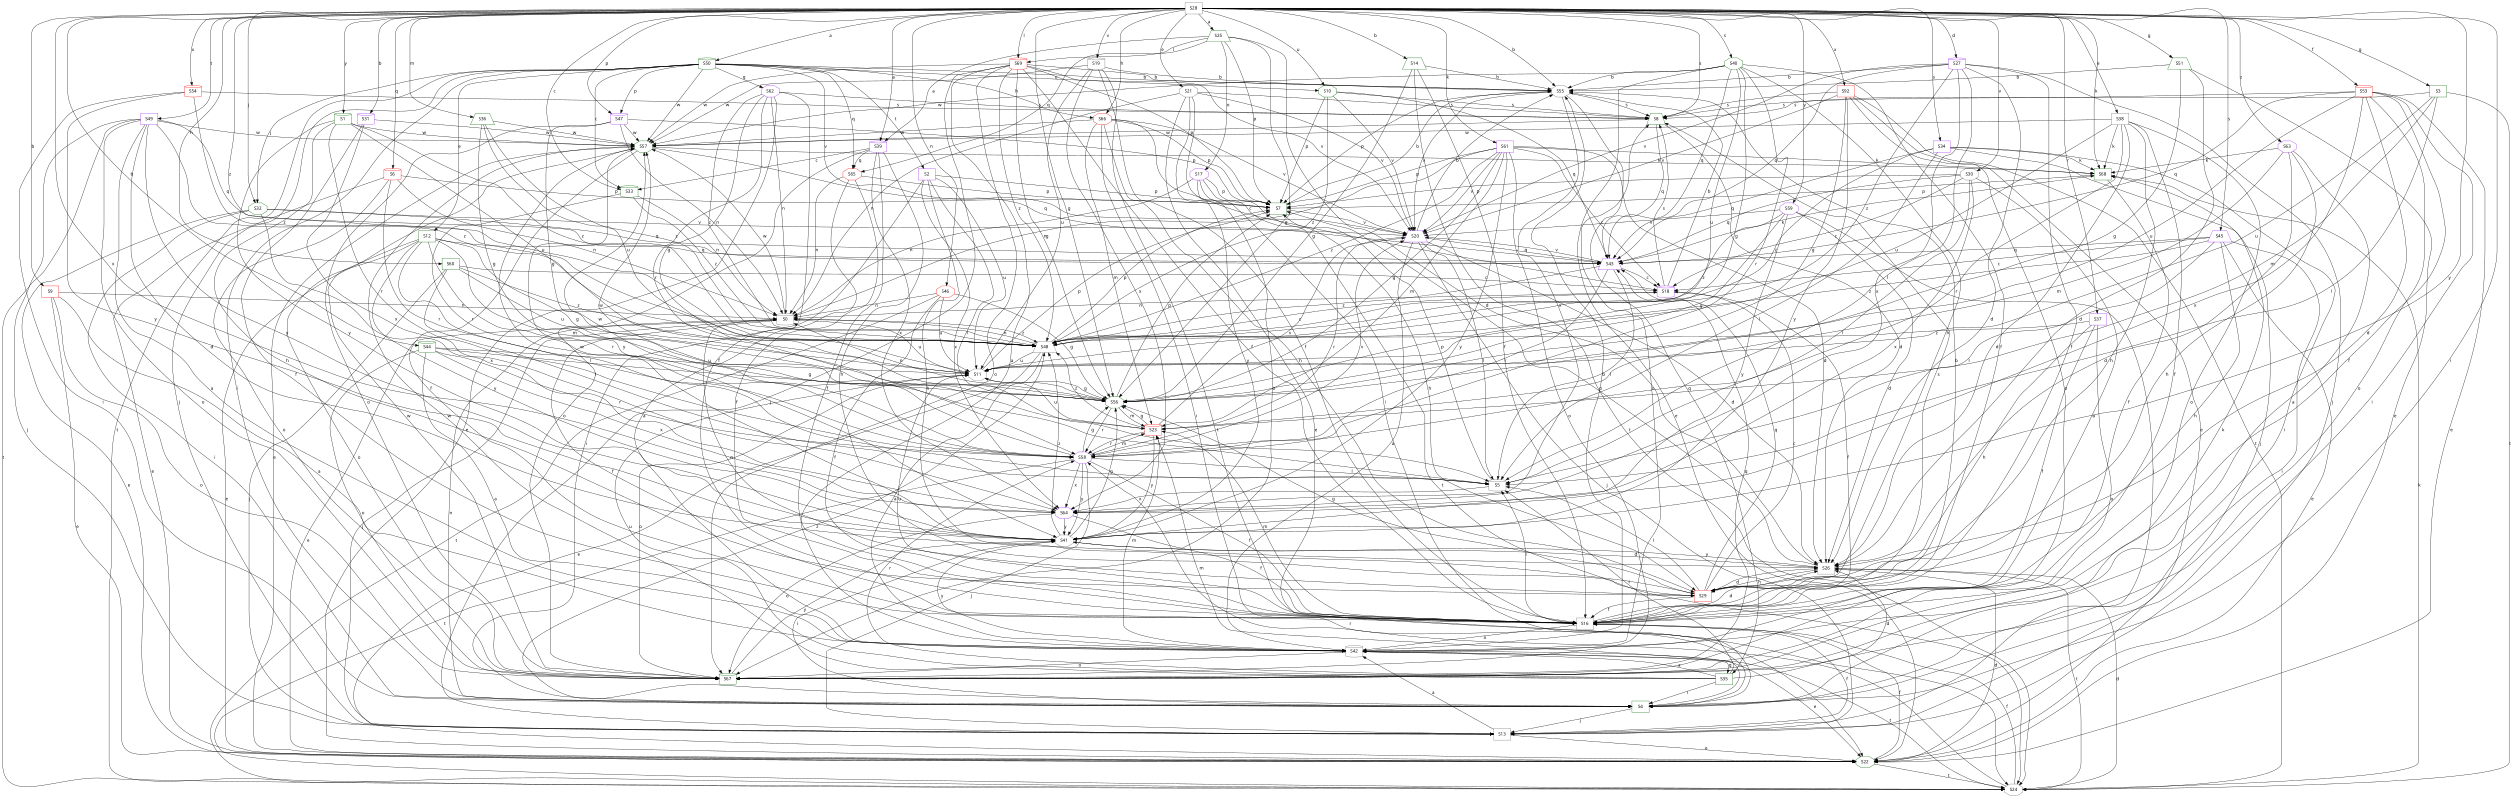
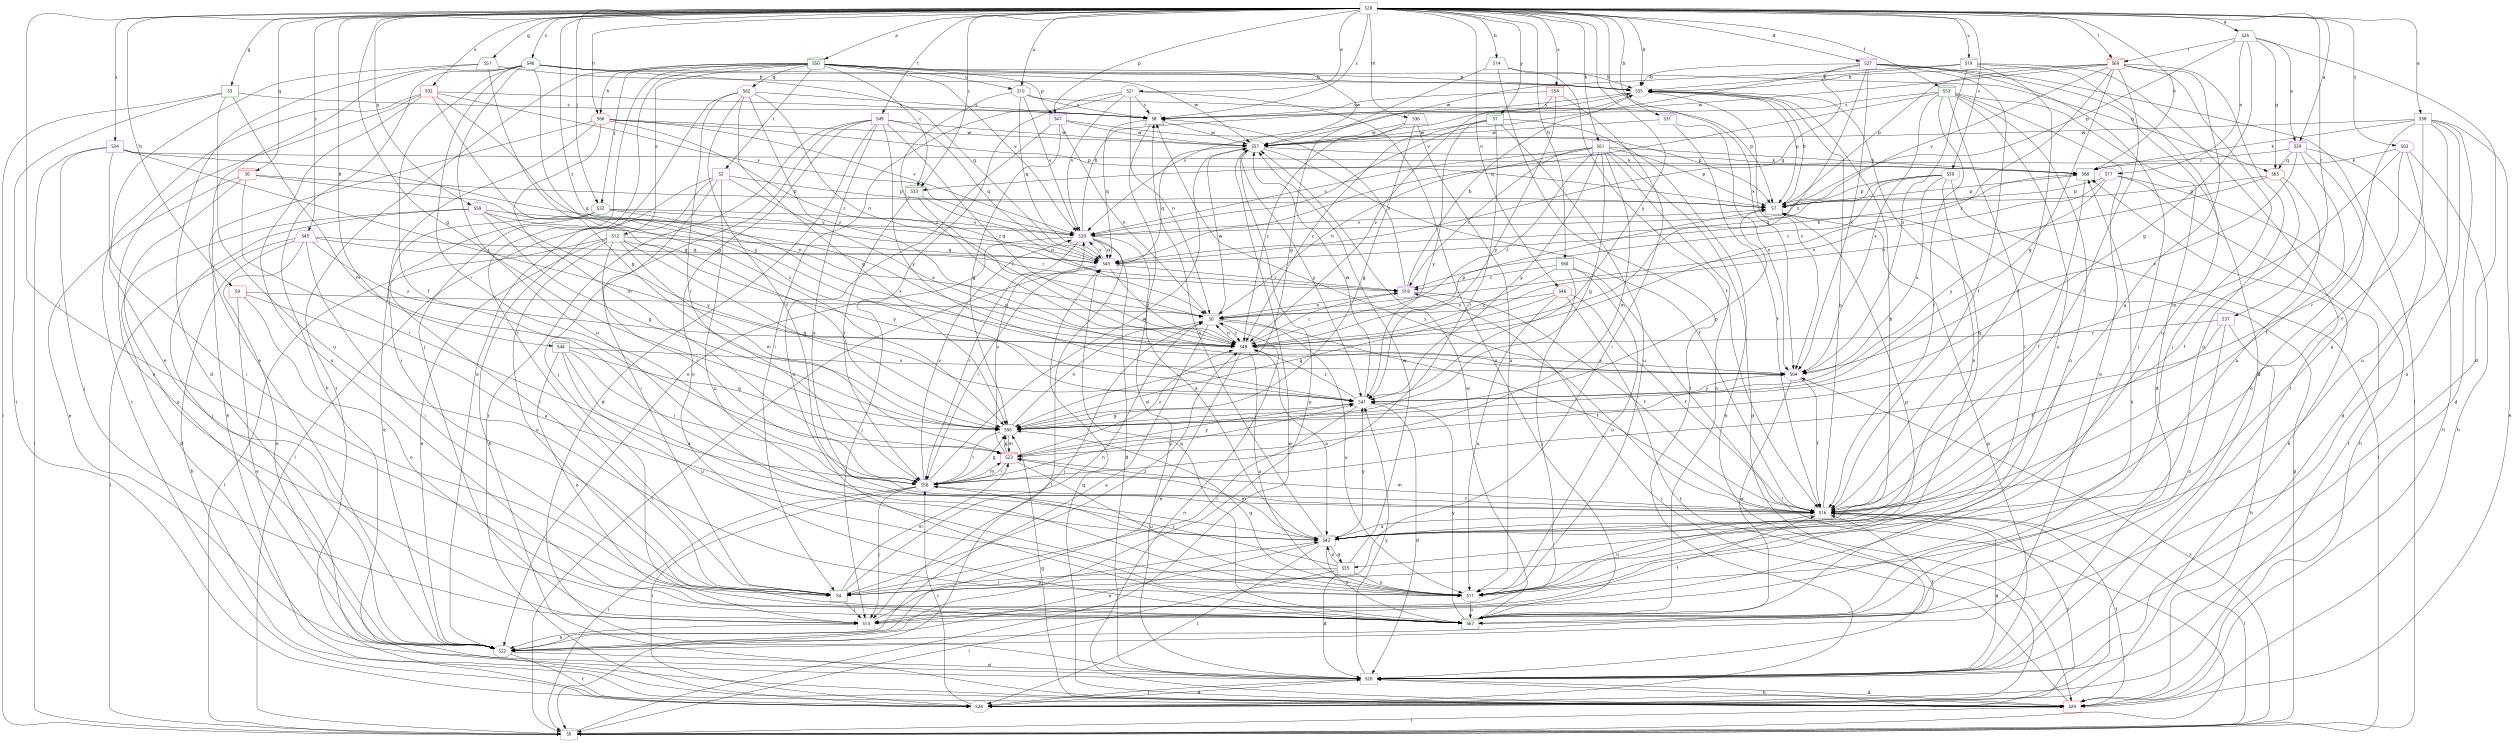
(2364, 91) -> (1947, 91)
(1073, 484) -> (1518, 359)
(1608, 507) -> (1886, 486)
